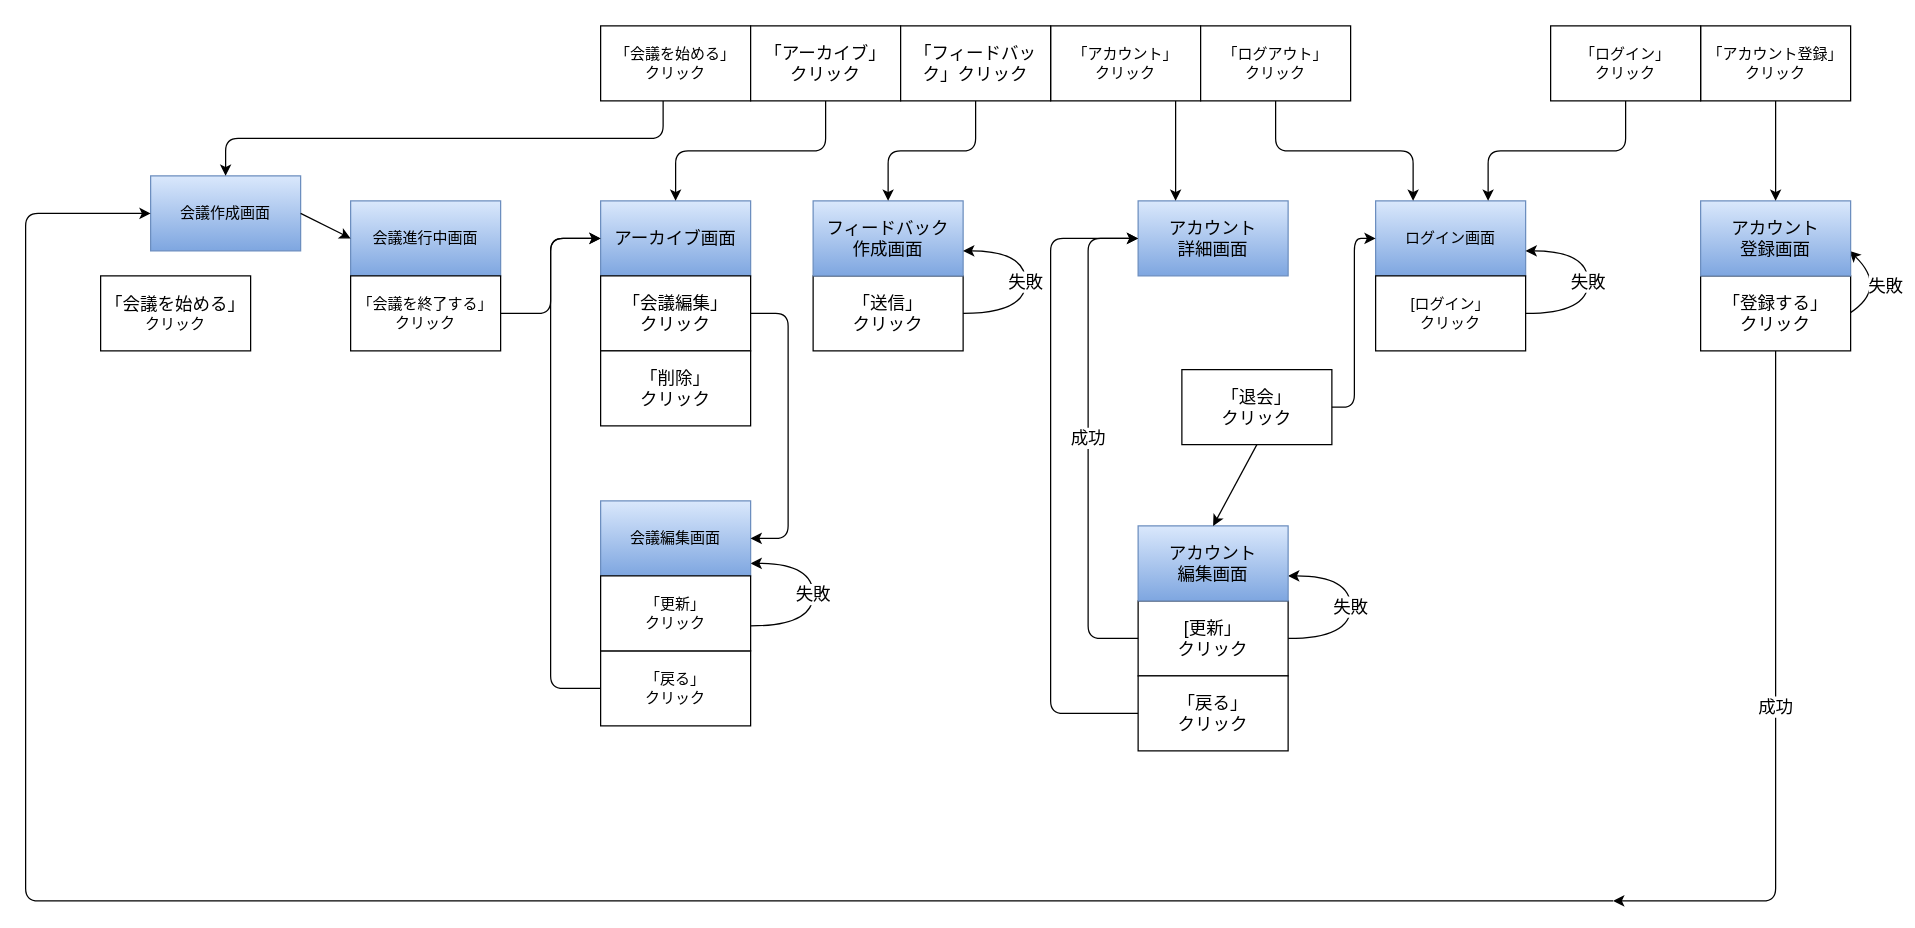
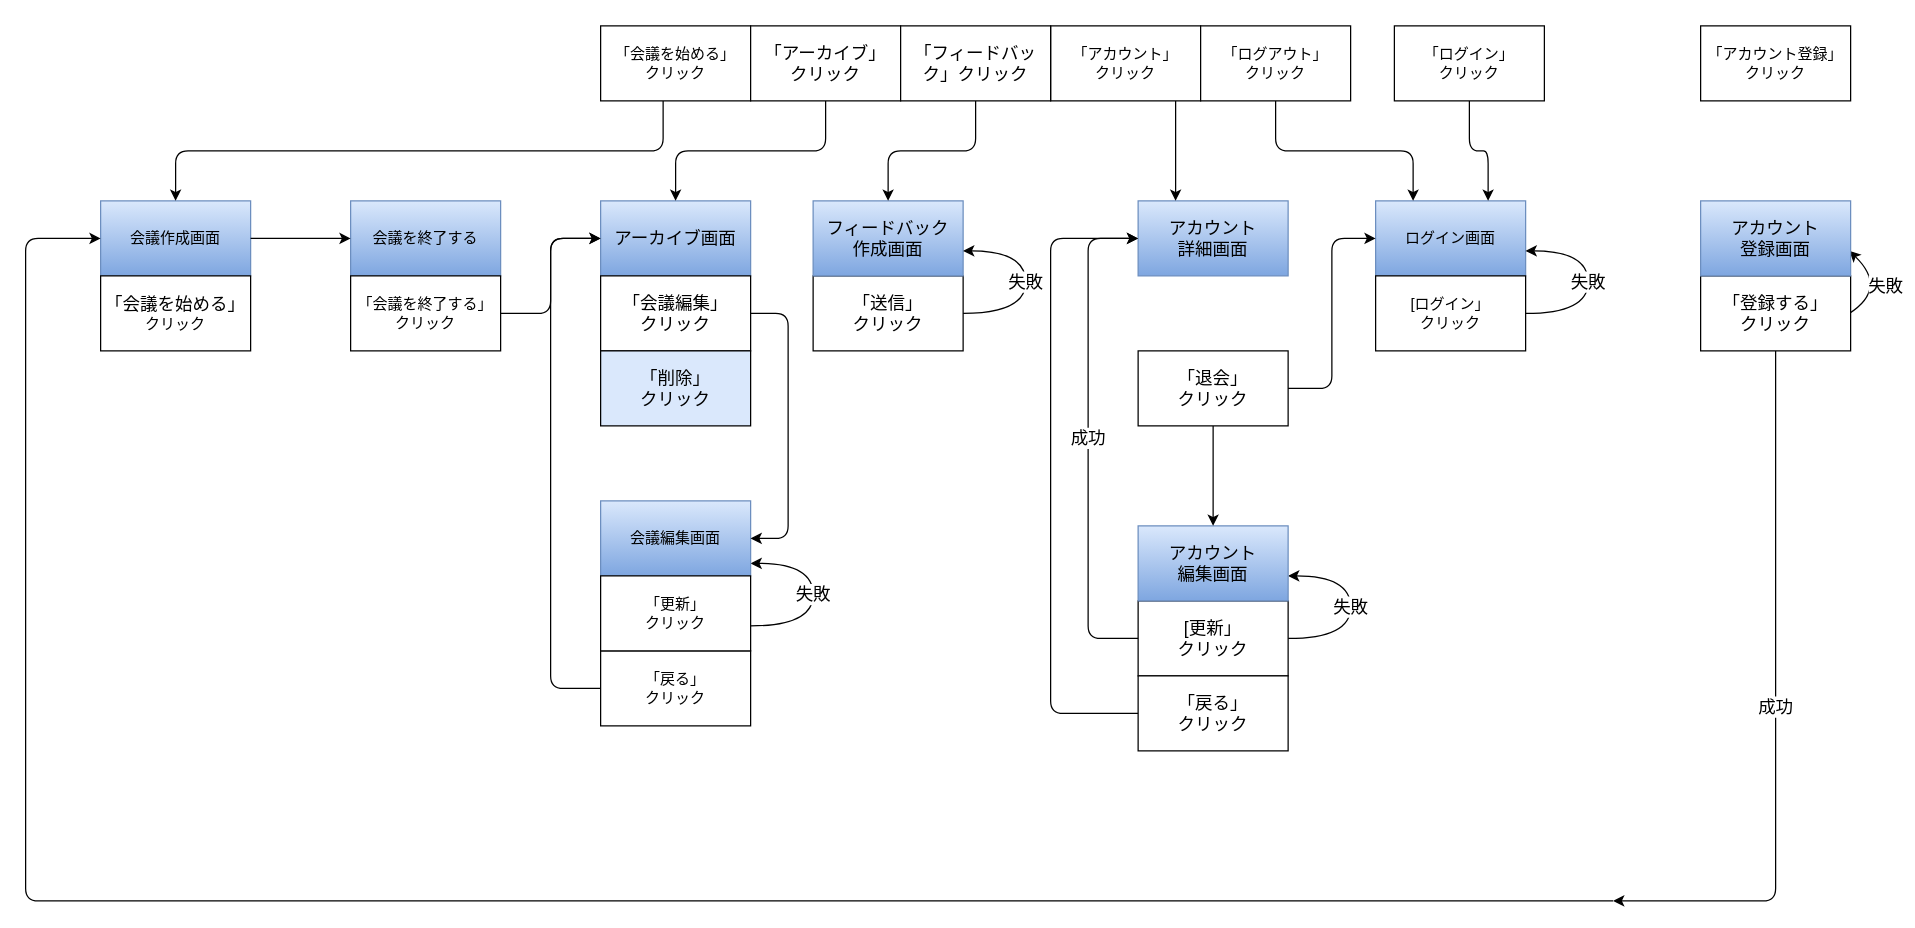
(1626, 63) -> (1469, 63)
(1776, 147) -> none
(226, 213) -> (176, 238)
(426, 238) -> (426, 238)
(676, 388) -> (676, 388)
(1257, 407) -> (1213, 388)
